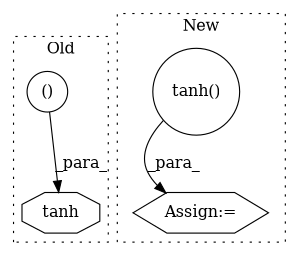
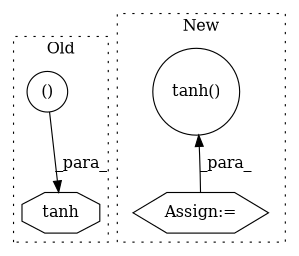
(145, 152) -> (200, 169)
